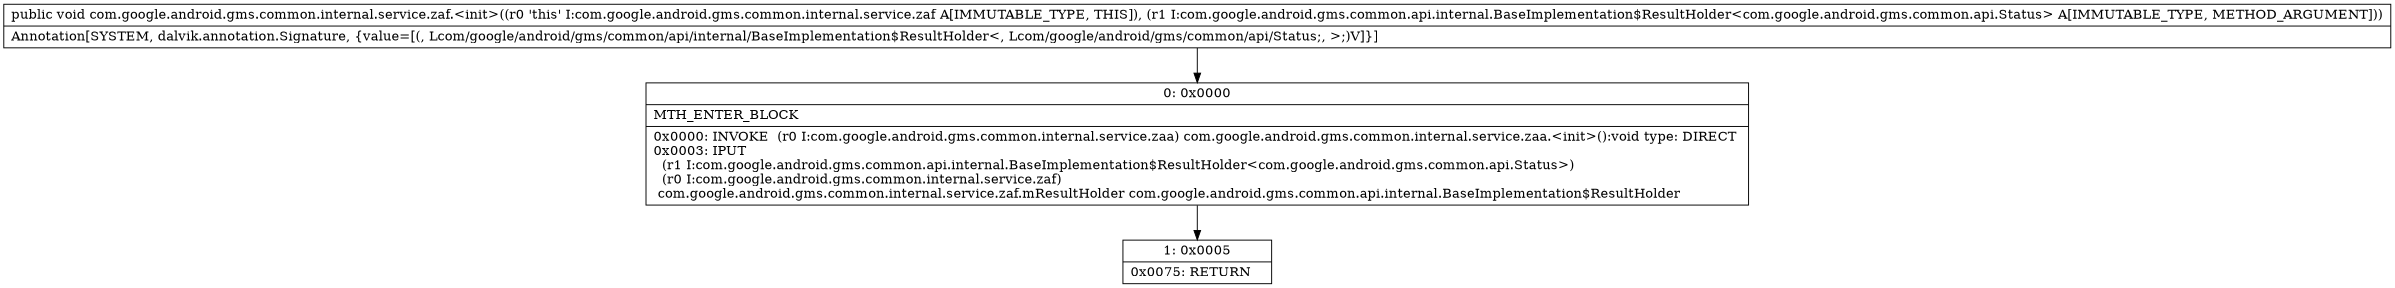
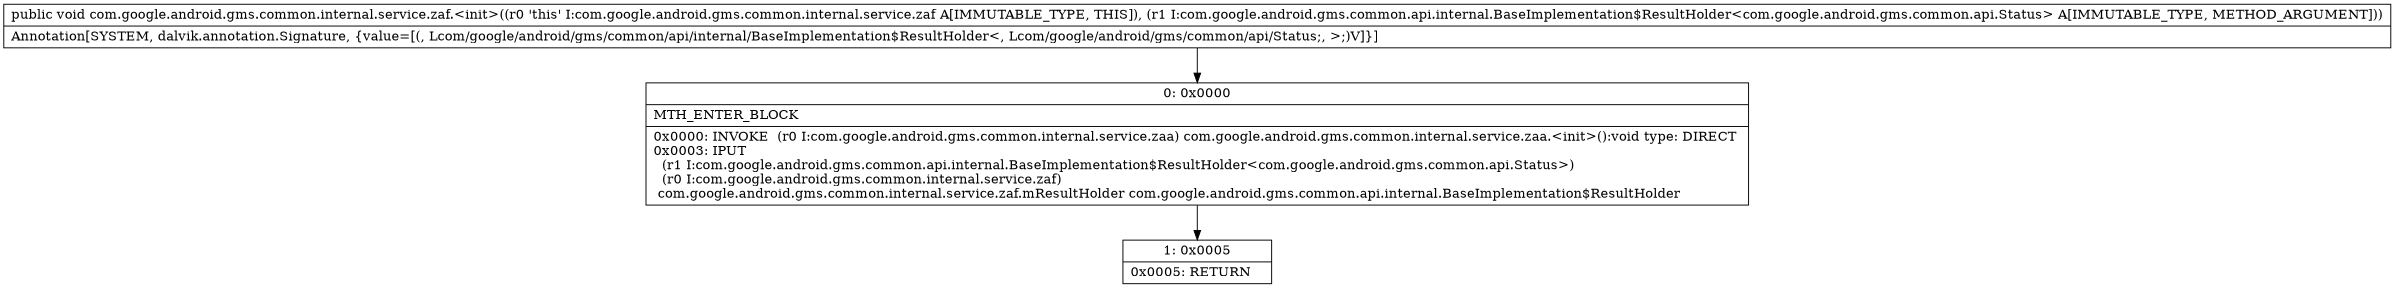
(1197, 272) -> (1197, 272)
